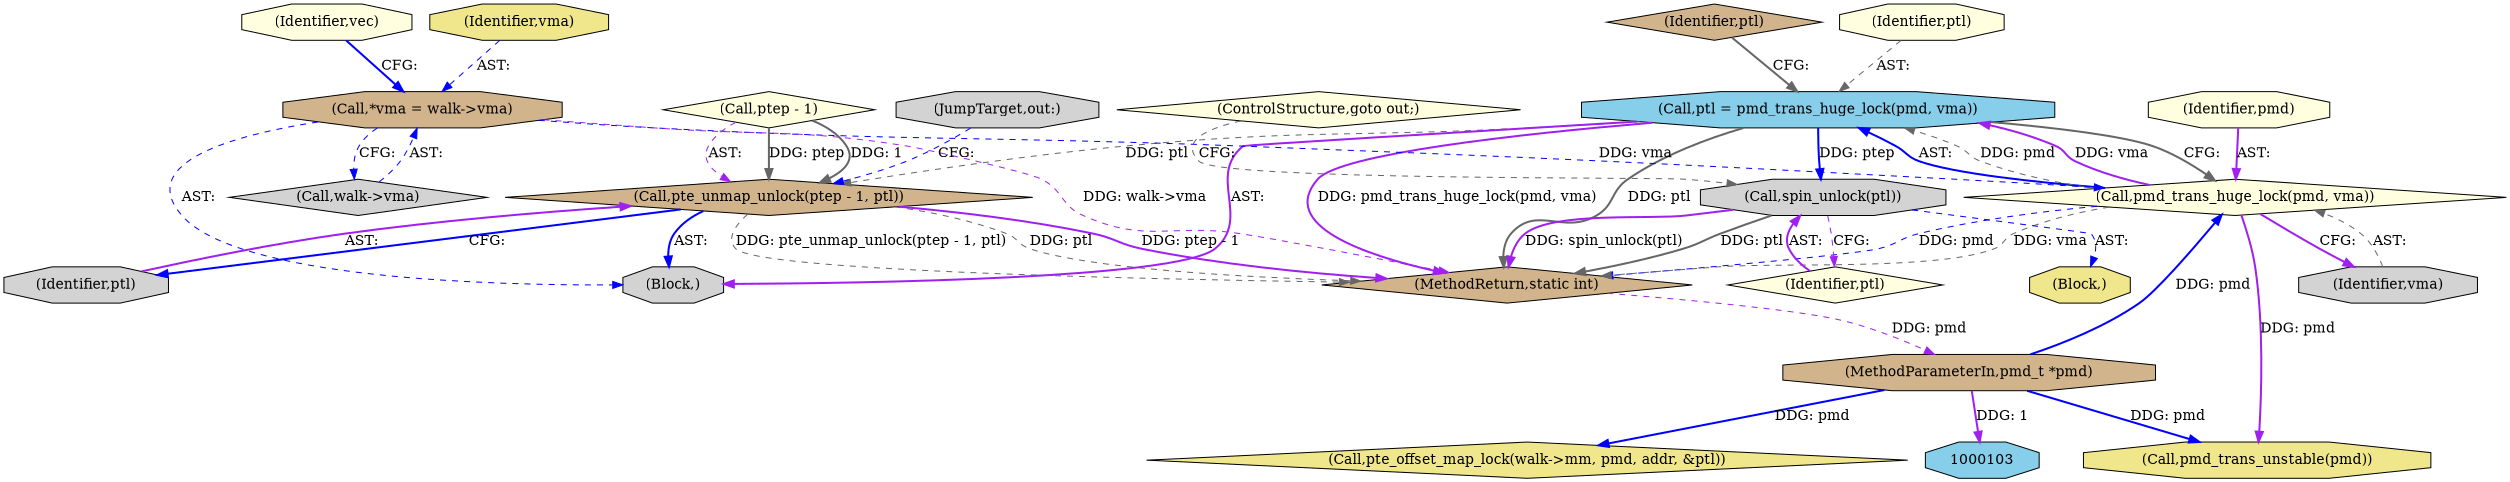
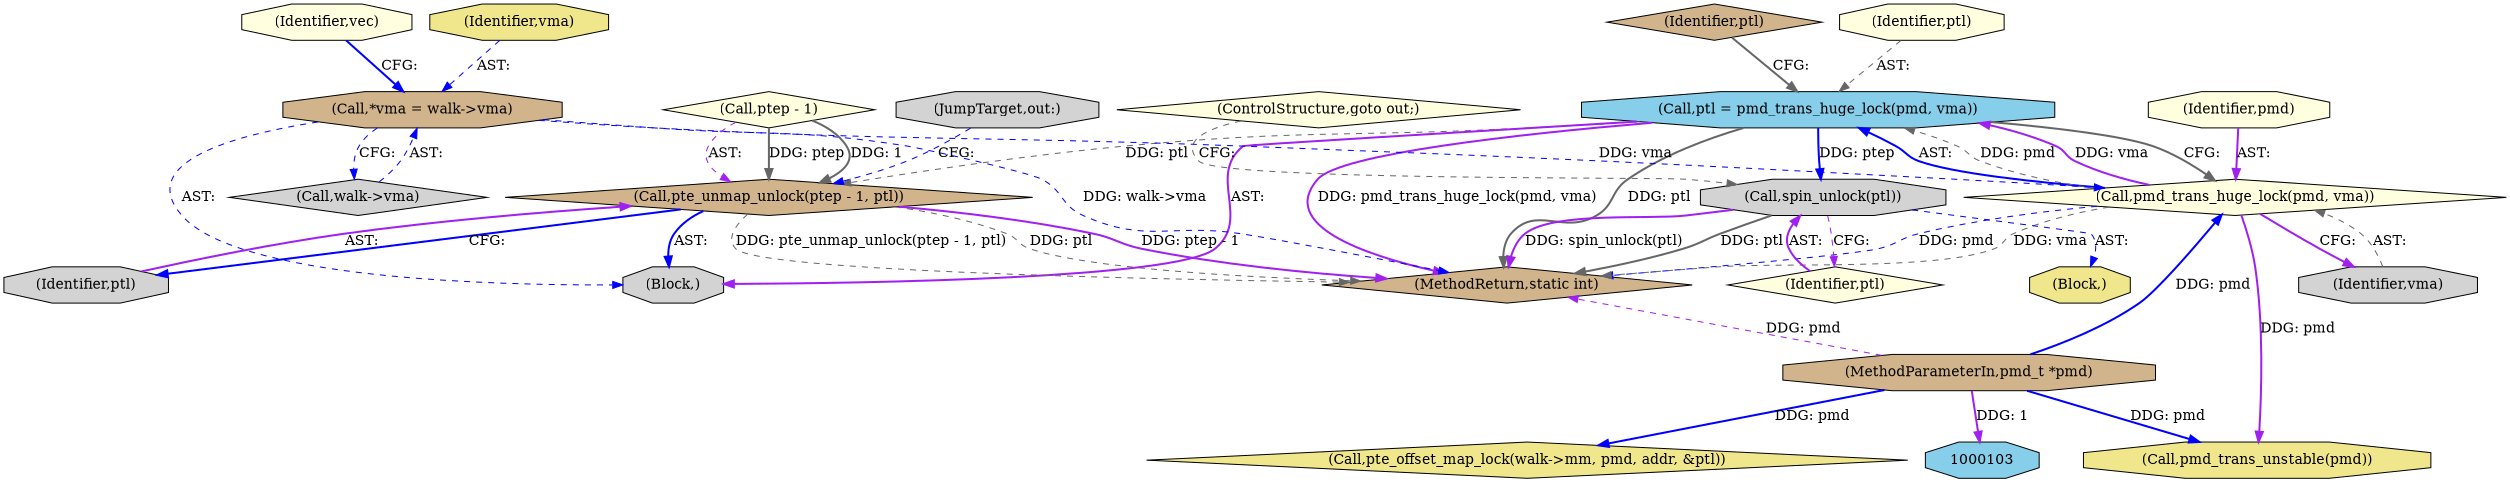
(1000, 167) -> (1000, 167)
(1769, 309) -> (1730, 327)
